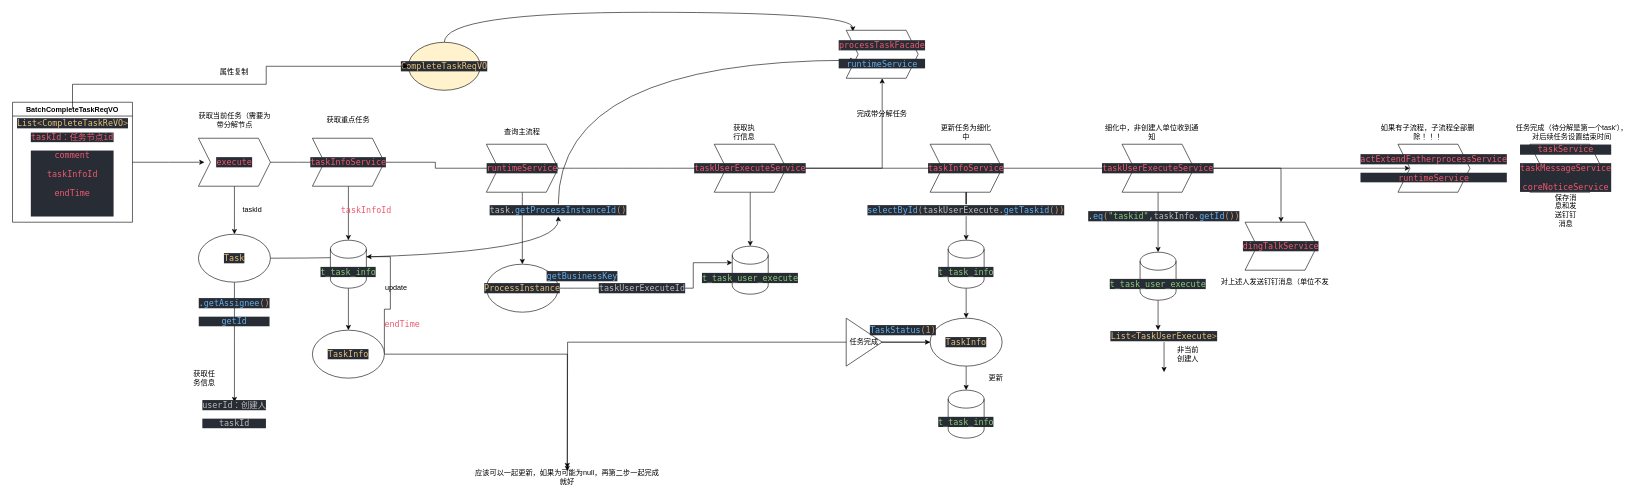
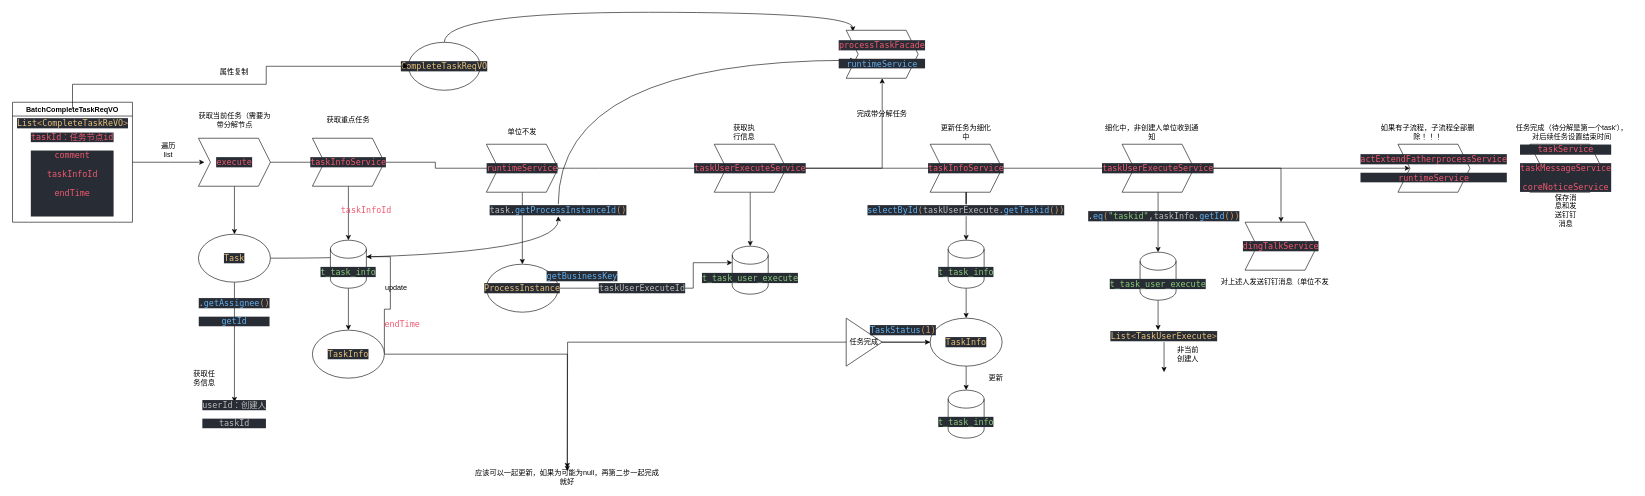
(444, 66) -> (444, 66)
(522, 132) -> (522, 132)
none -> (168, 150)
(252, 210) -> none
